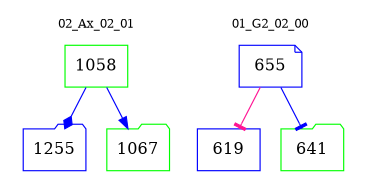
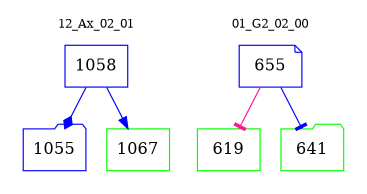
(96, 25) -> (96, 25)
(96, 66) -> (96, 66)
(55, 150) -> (55, 150)
(138, 150) -> (138, 150)
(229, 150) -> (229, 150)
